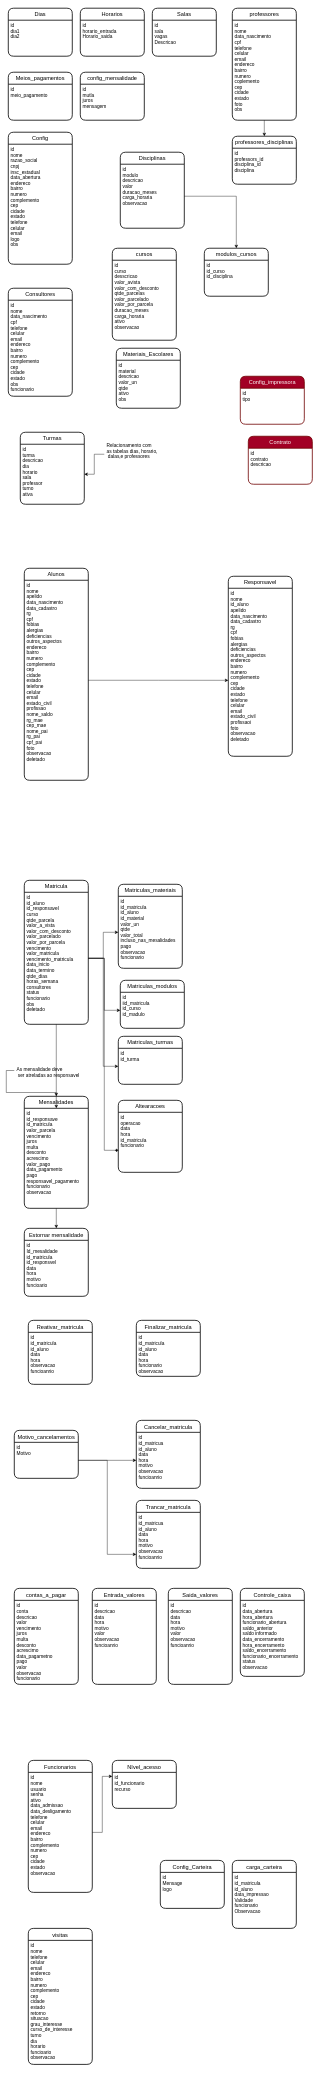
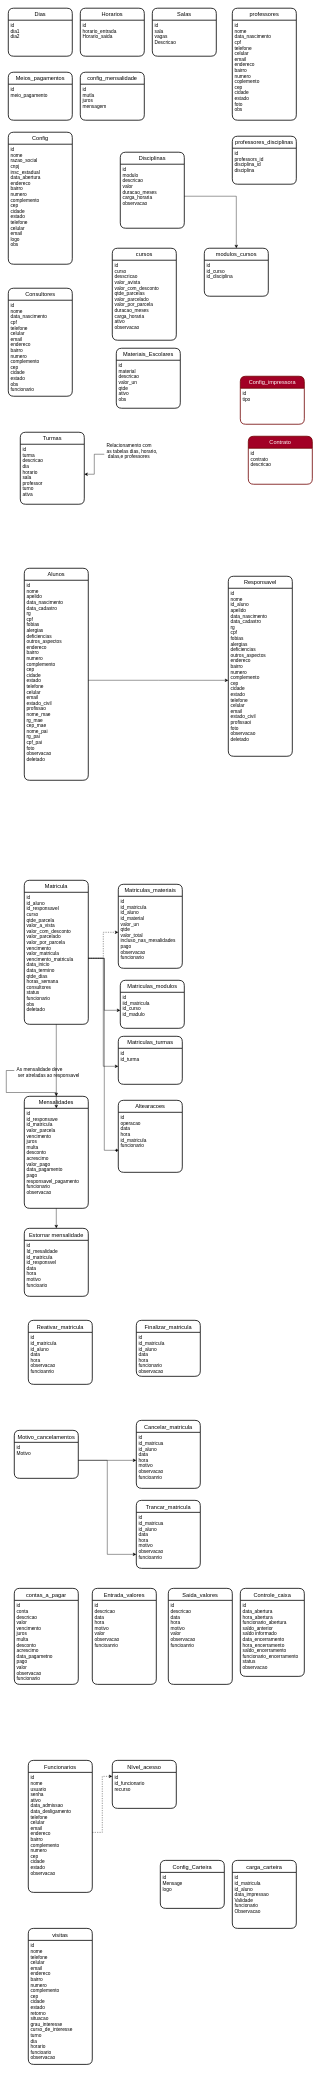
(264, 132) -> none
(28, 586) -> (28, 586)
(103, 938) -> (103, 938)
(102, 1805) -> (102, 1805)
